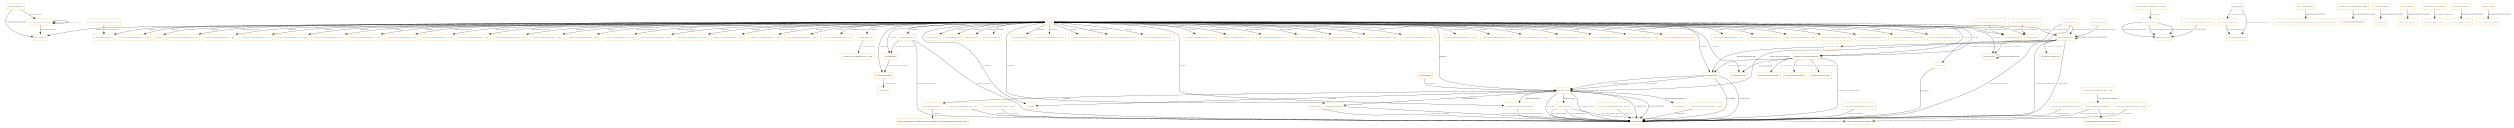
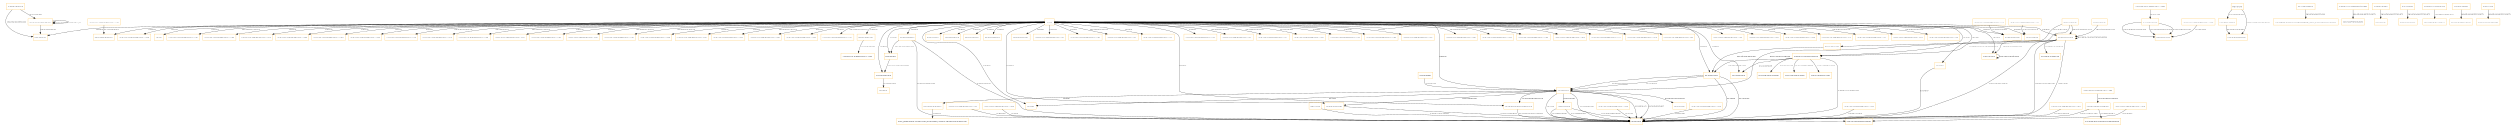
(1533, 98) -> (1533, 98)
